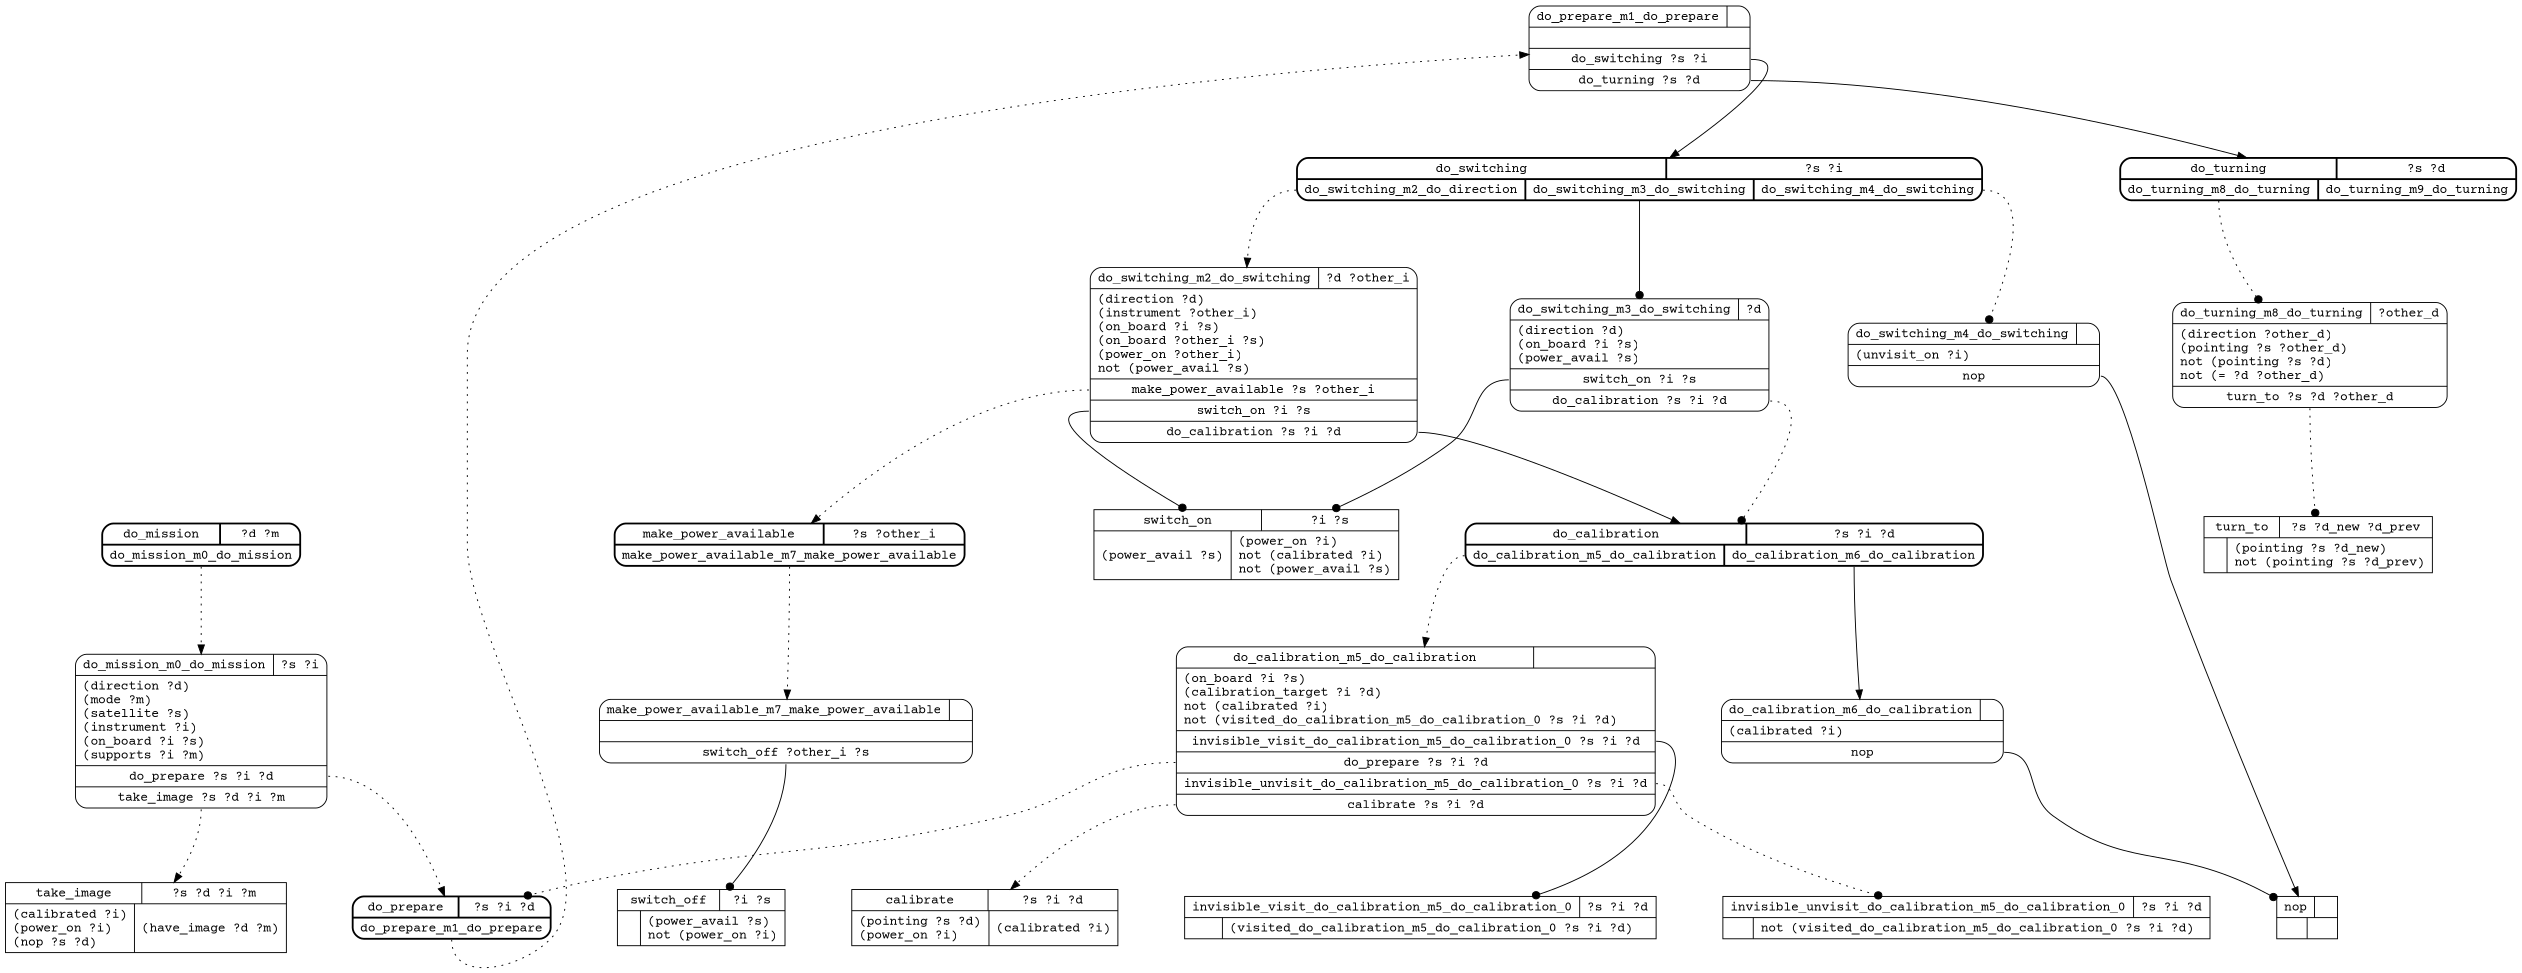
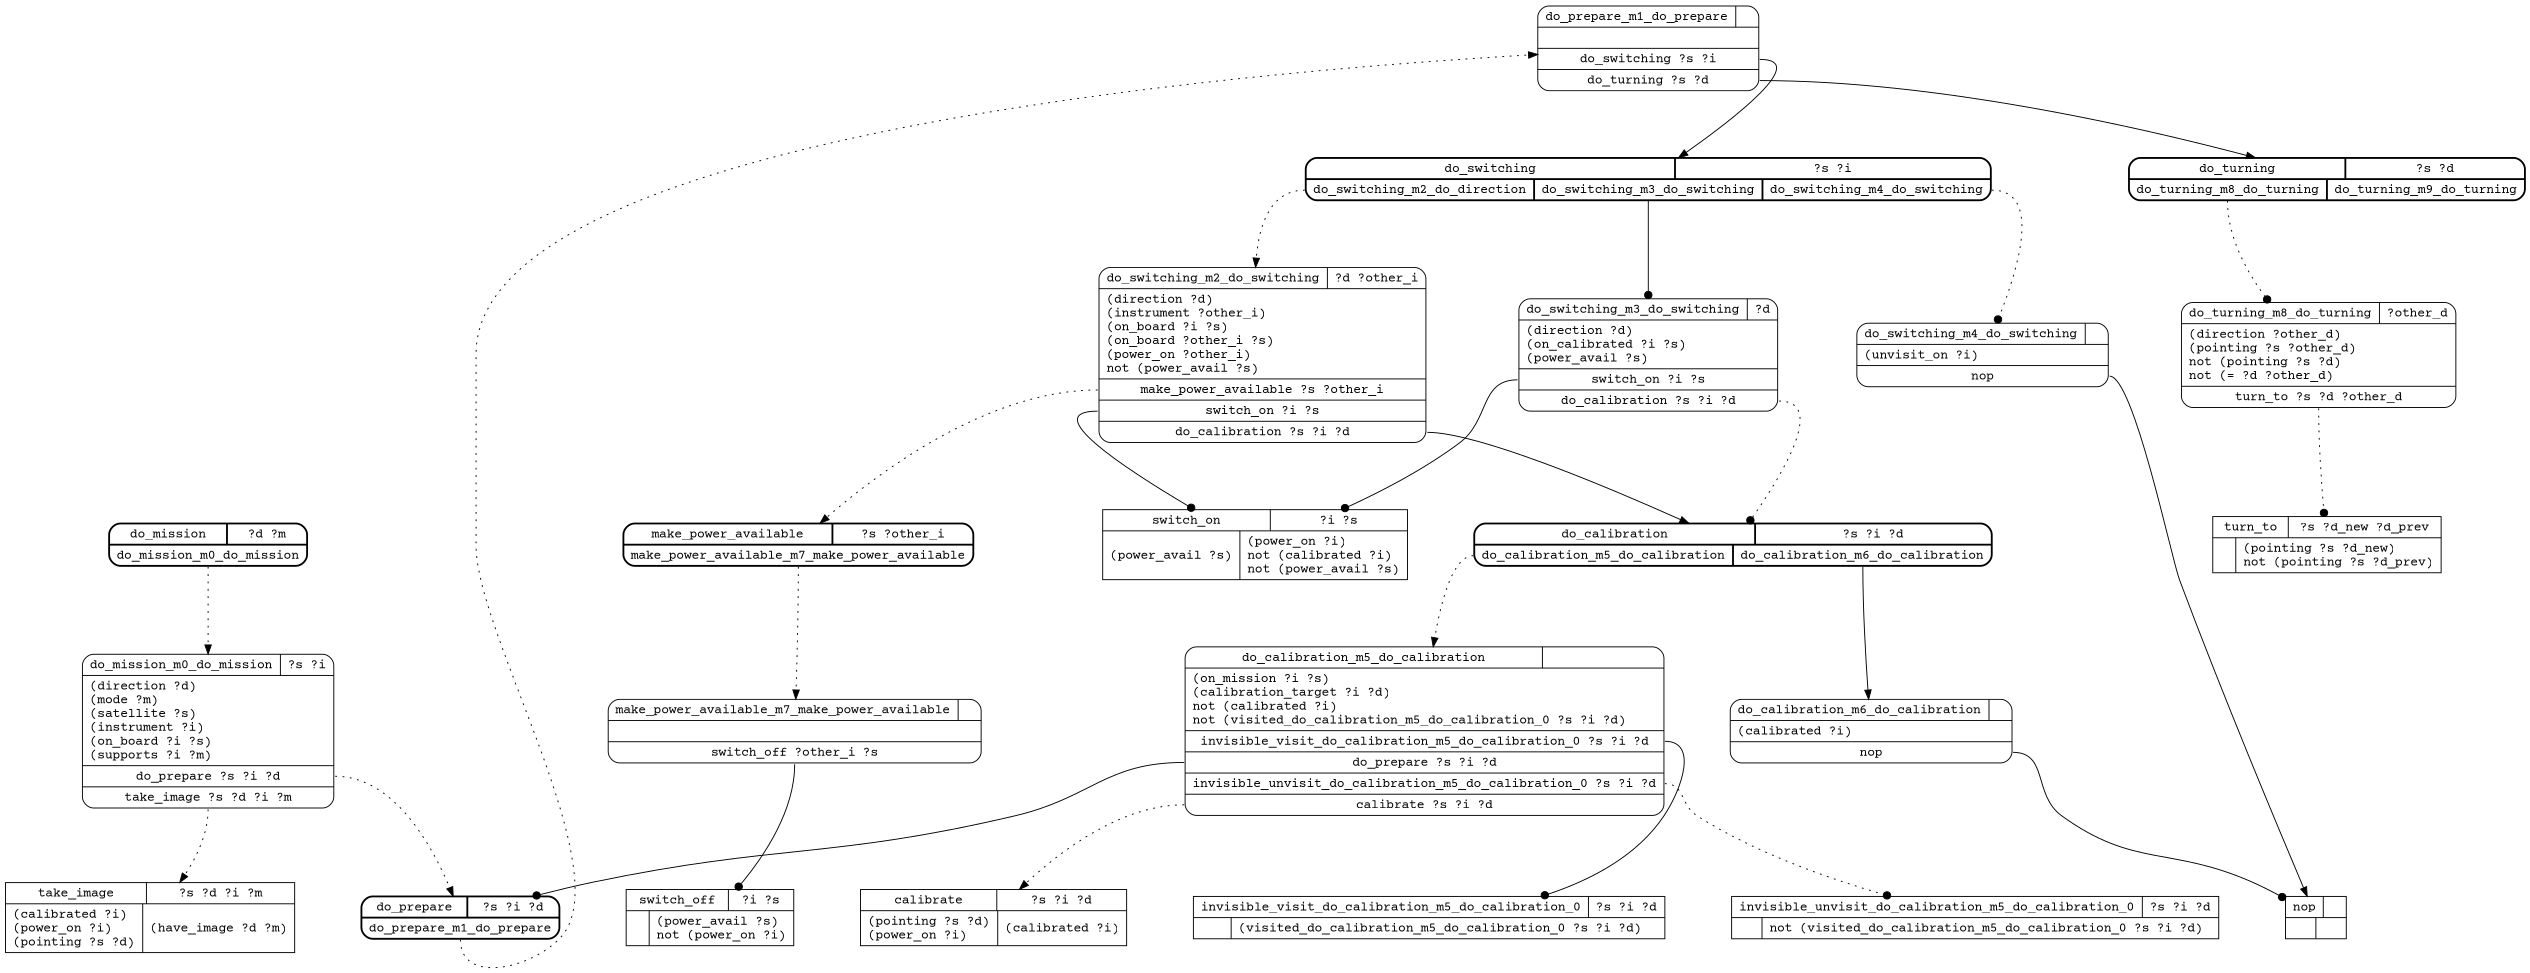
(1579, 344) -> (1606, 344)
(1245, 678) -> (1261, 678)
(858, 843) -> (866, 843)
(55, 942) -> (74, 942)
